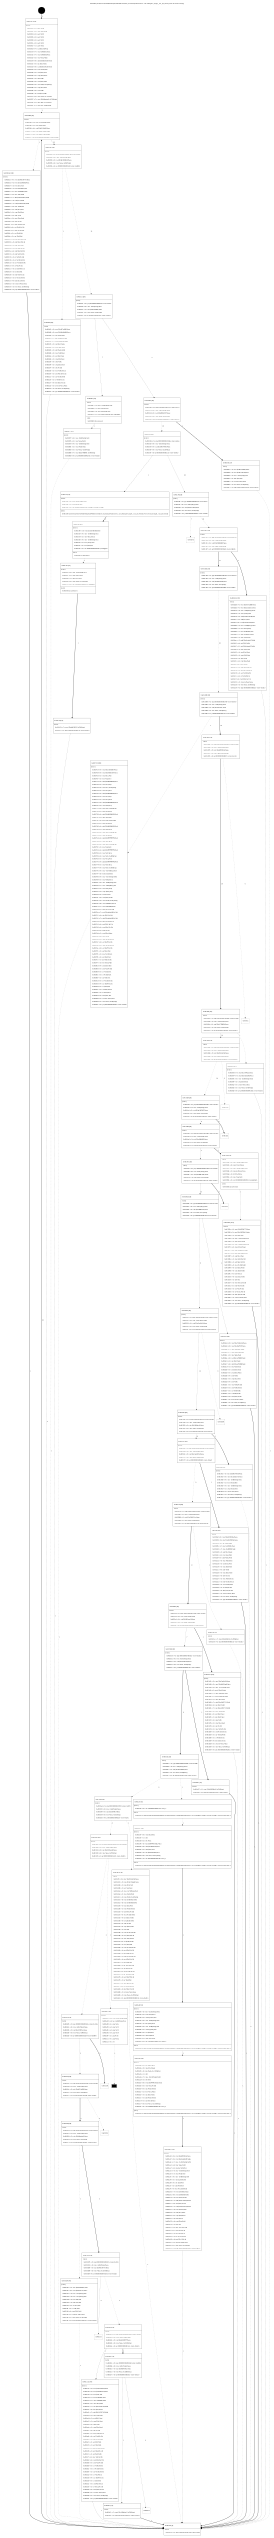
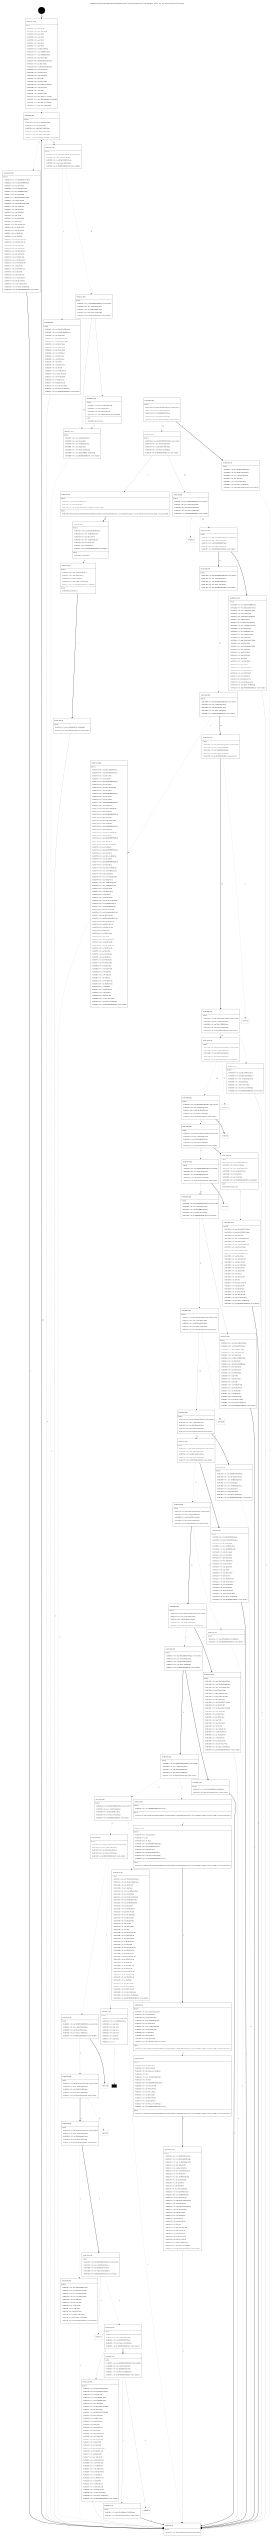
(128, 357) -> (85, 373)
